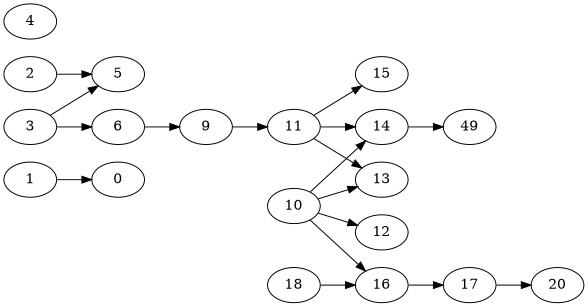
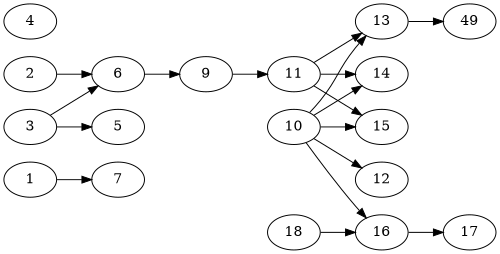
(69, 74) -> (69, 74)
none -> (333, 127)
(421, 127) -> (421, 21)
(118, 180) -> (118, 180)
(558, 285) -> none
